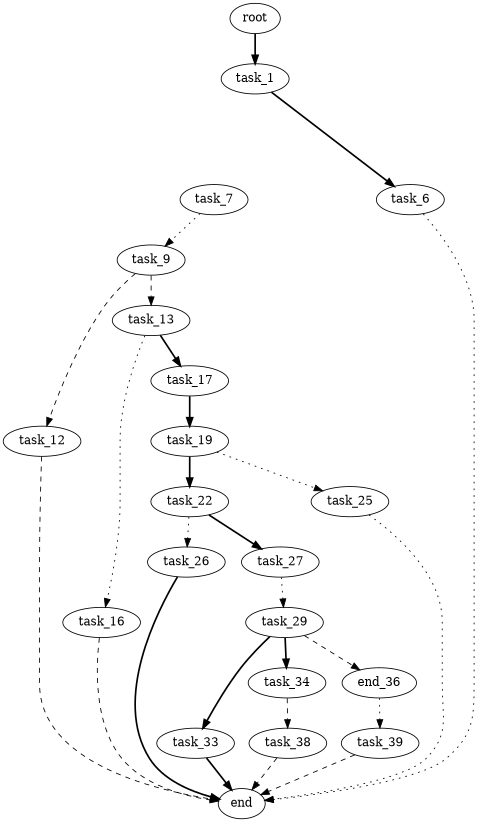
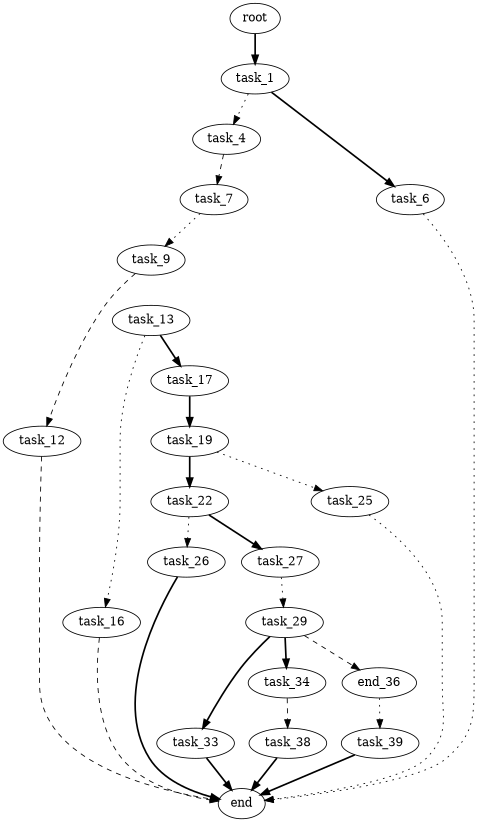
none -> (227, 139)
(151, 286) -> none
(267, 770) -> (267, 770)
(312, 773) -> (312, 773)
